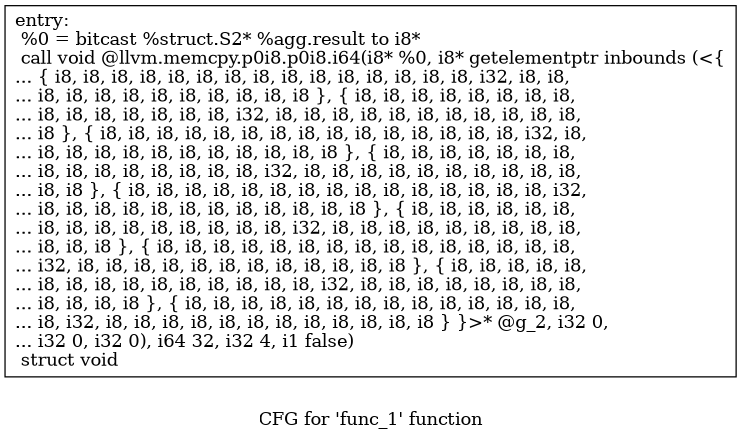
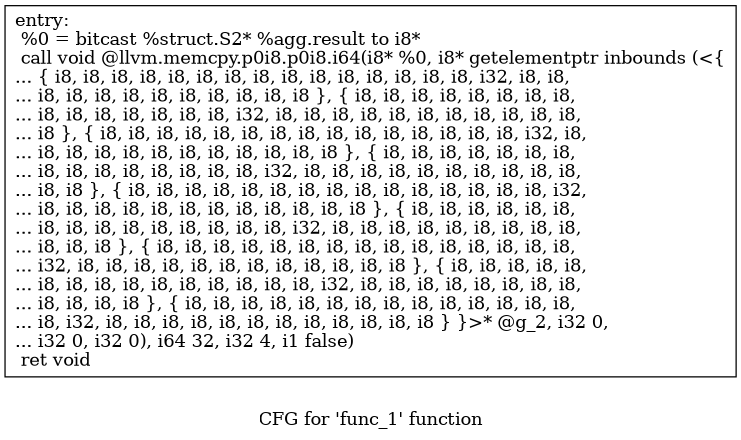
(67, 361) -> (53, 361)
